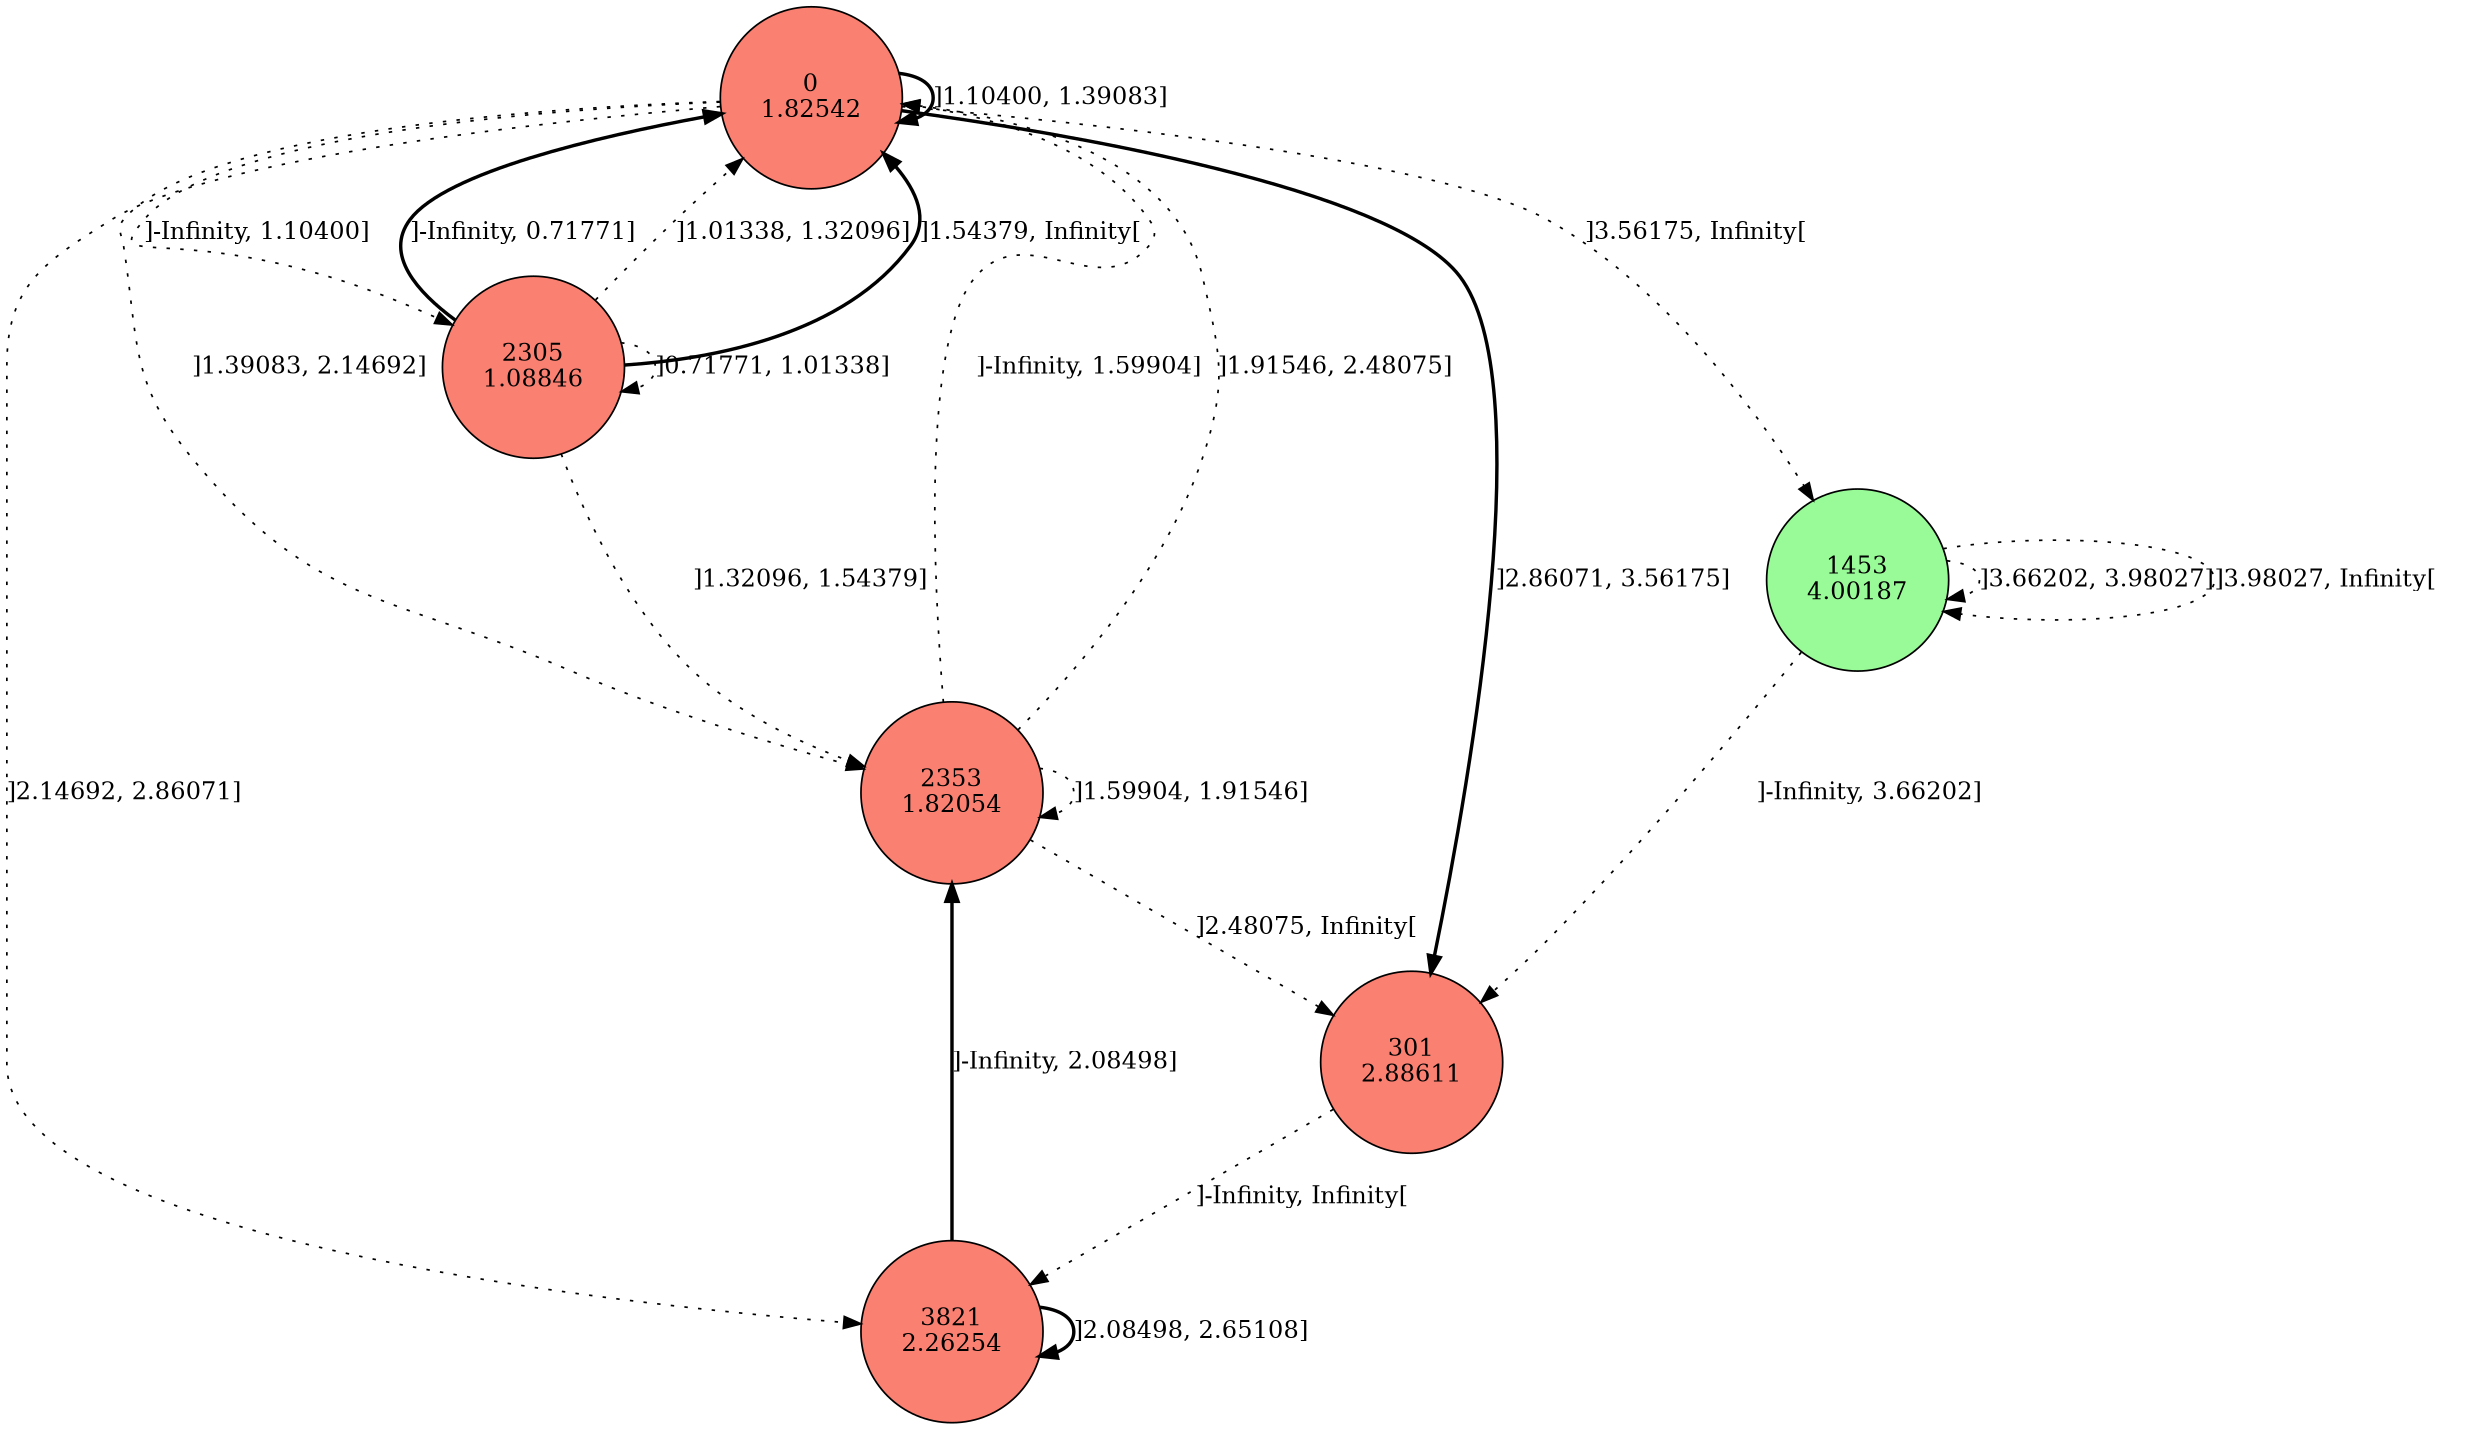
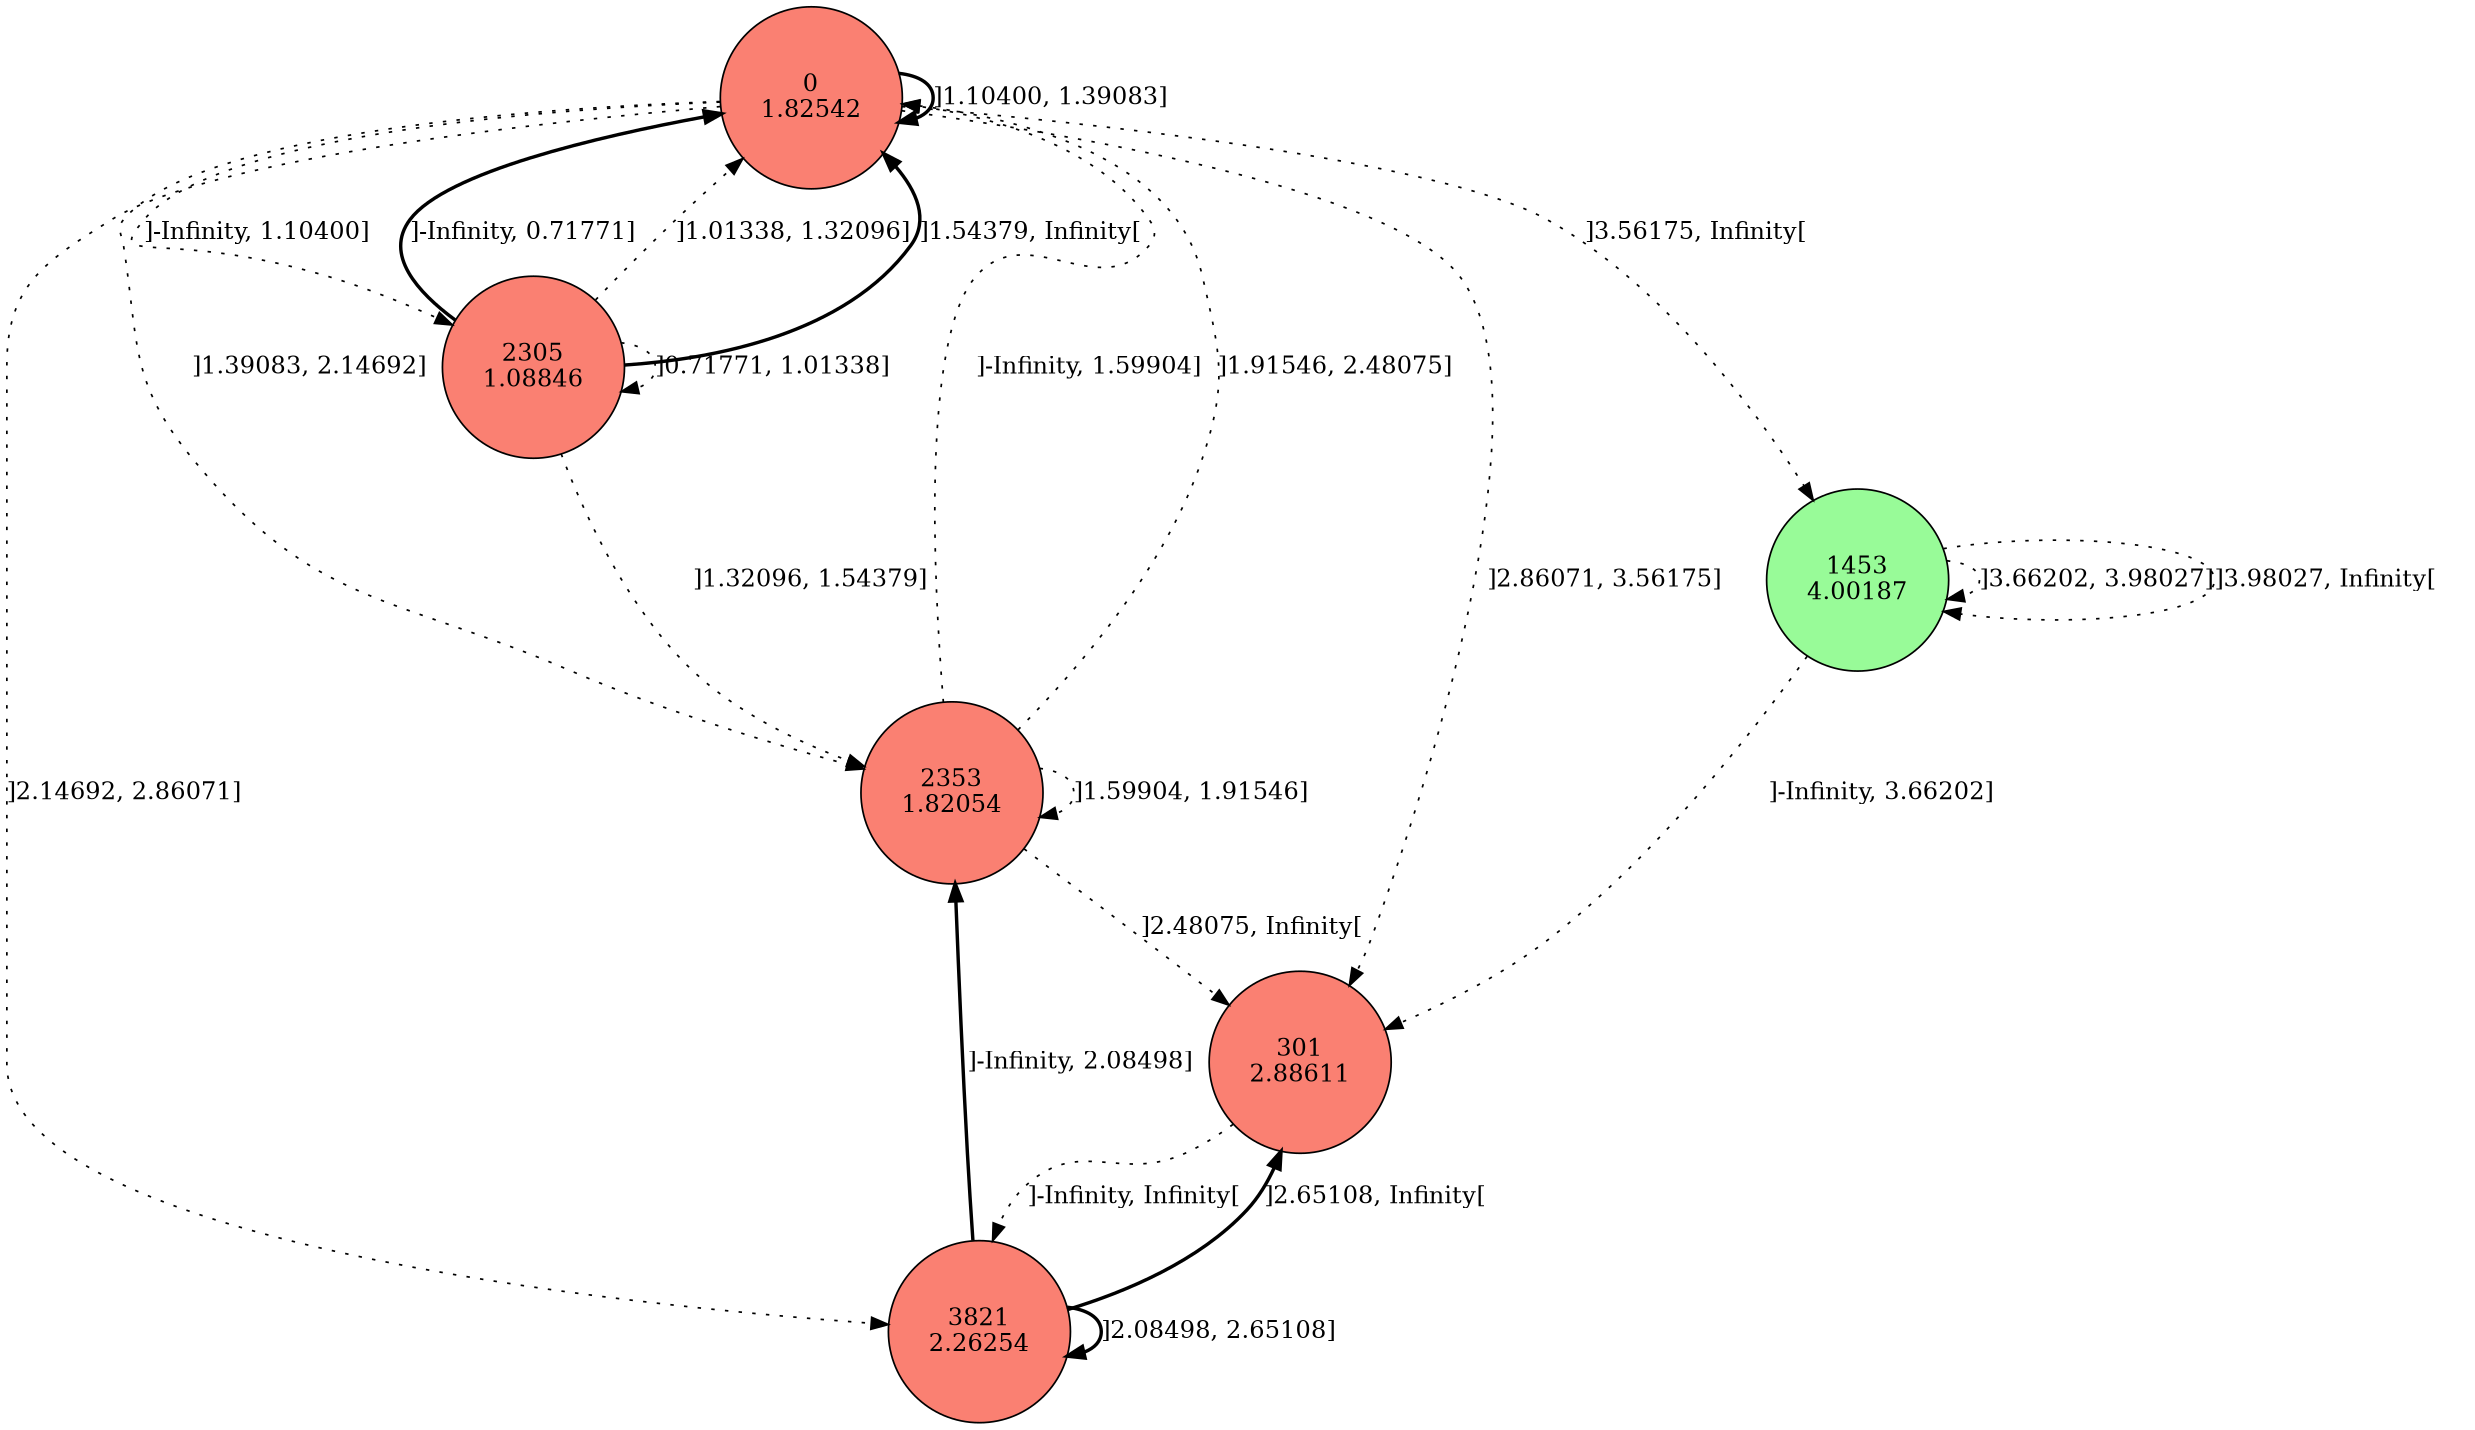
(1481, 322) -> (1484, 336)
none -> (1186, 1258)
